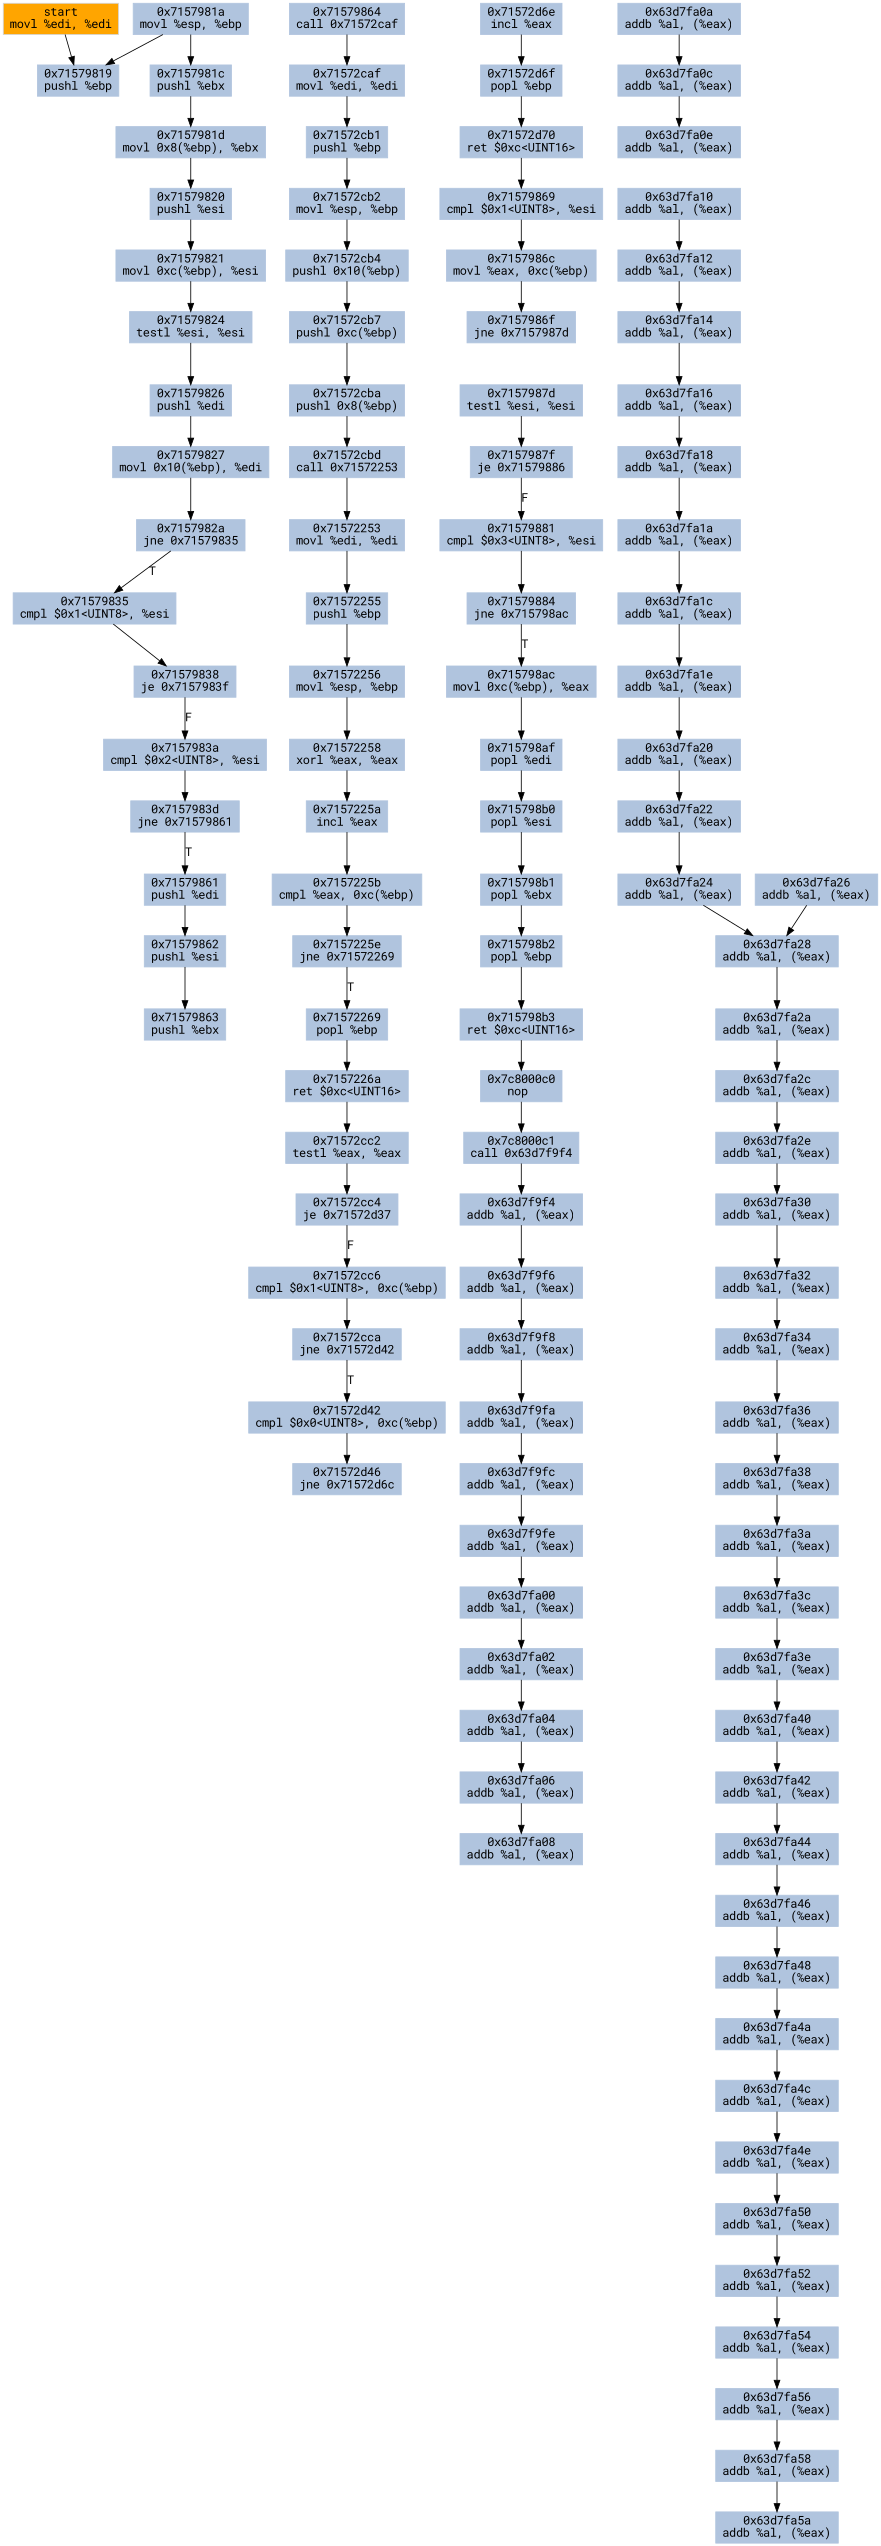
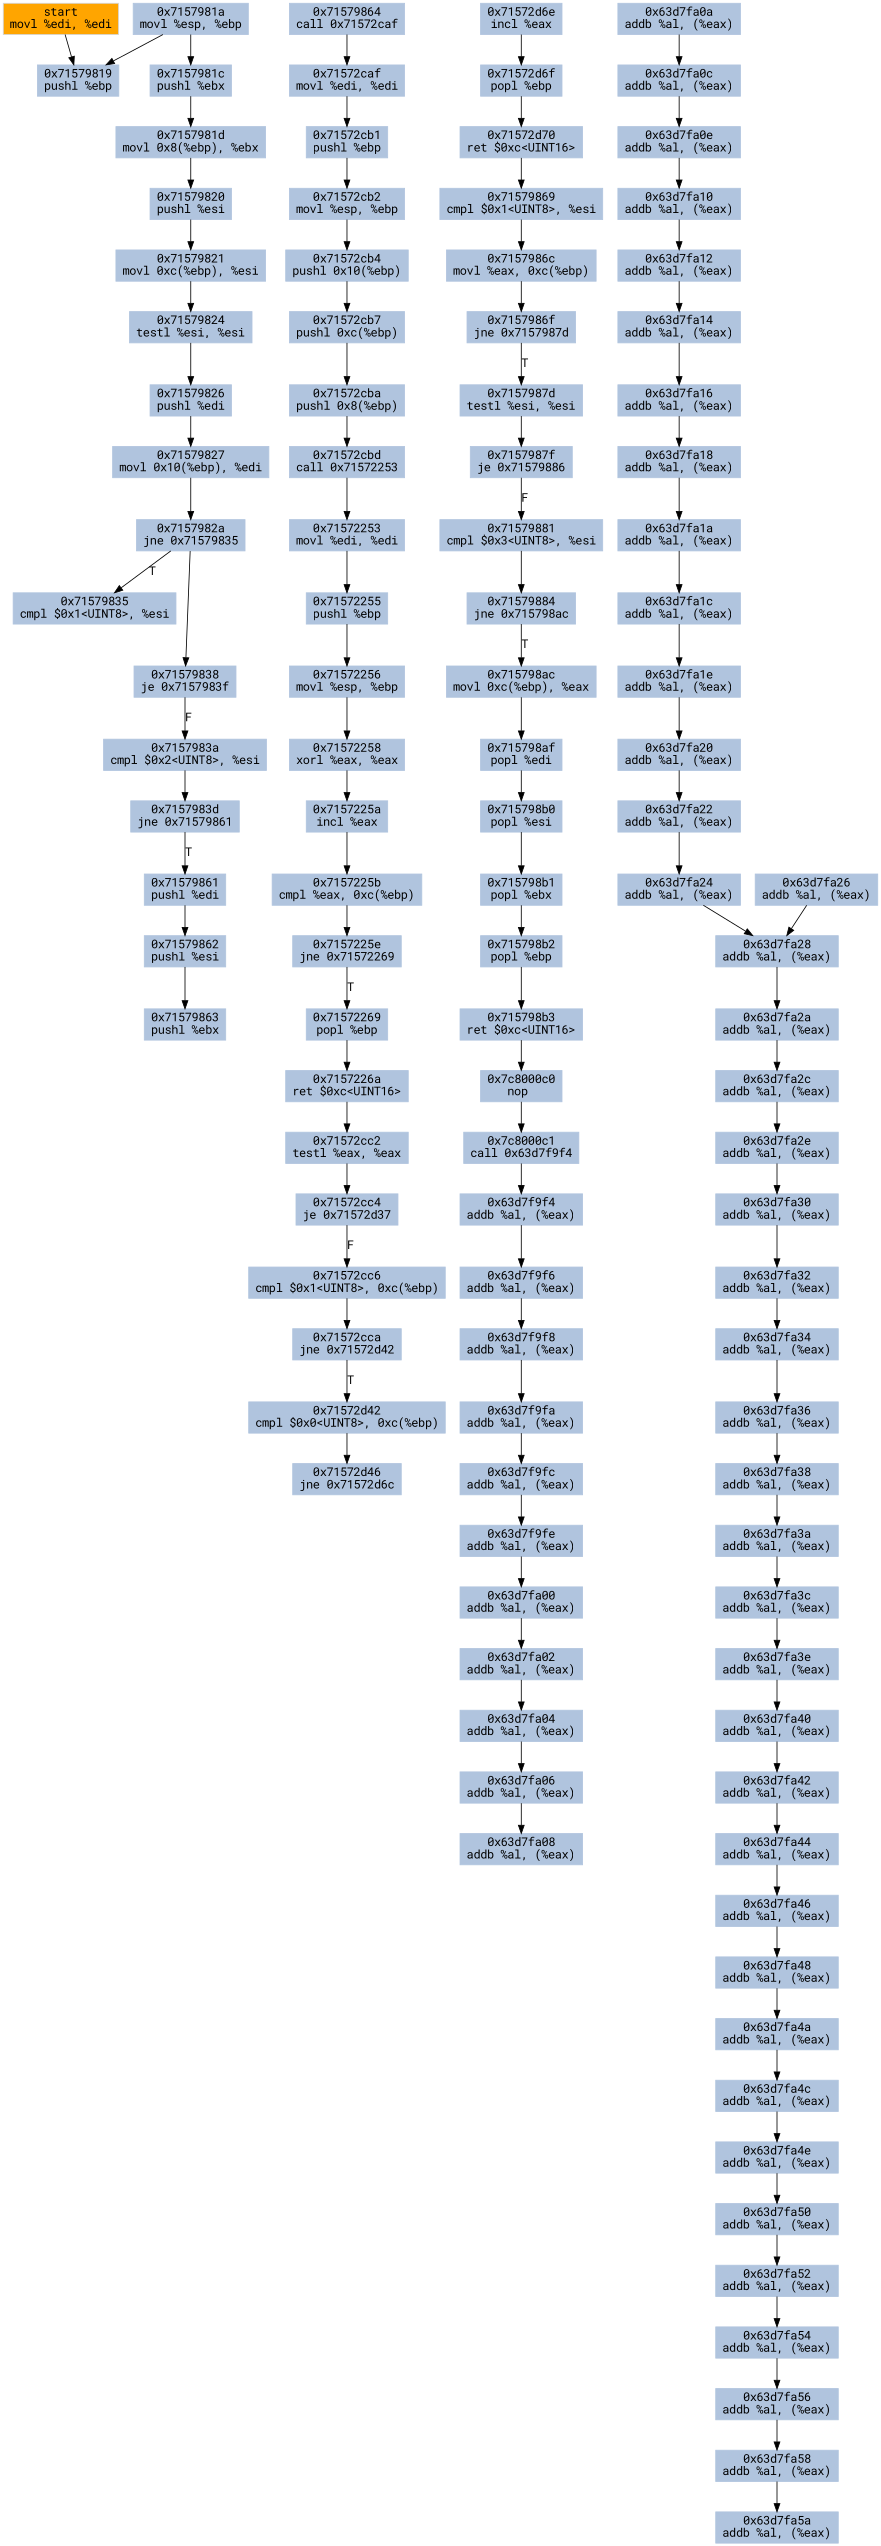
none -> (679, 169)
none -> (521, 360)
(137, 642) -> (188, 604)
